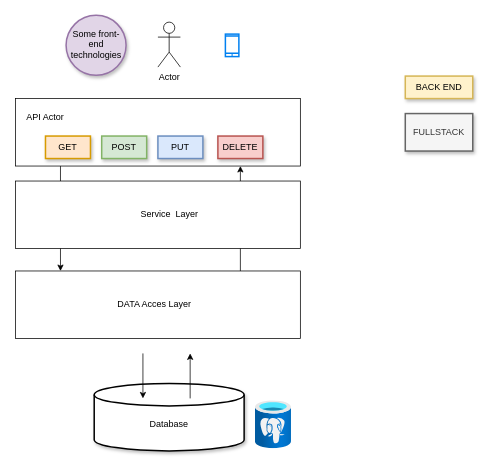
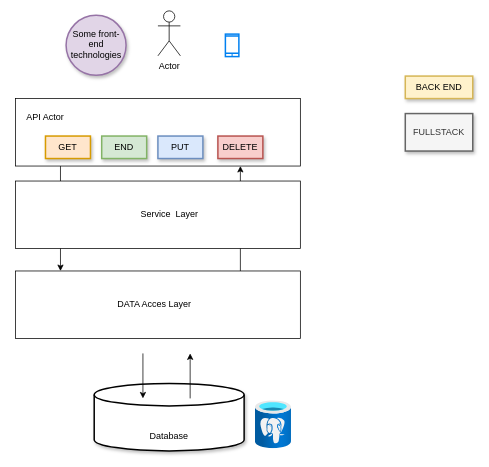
(169, 45) -> (169, 33)
(124, 147) -> (124, 147)
(169, 425) -> (169, 436)
